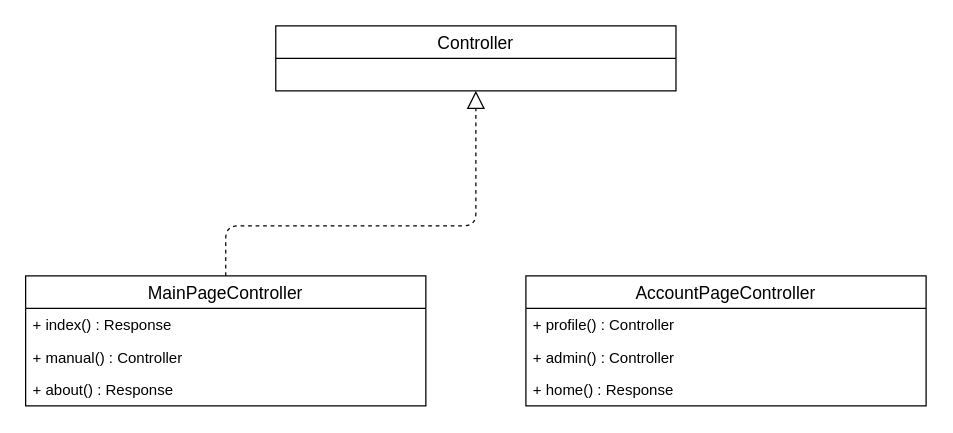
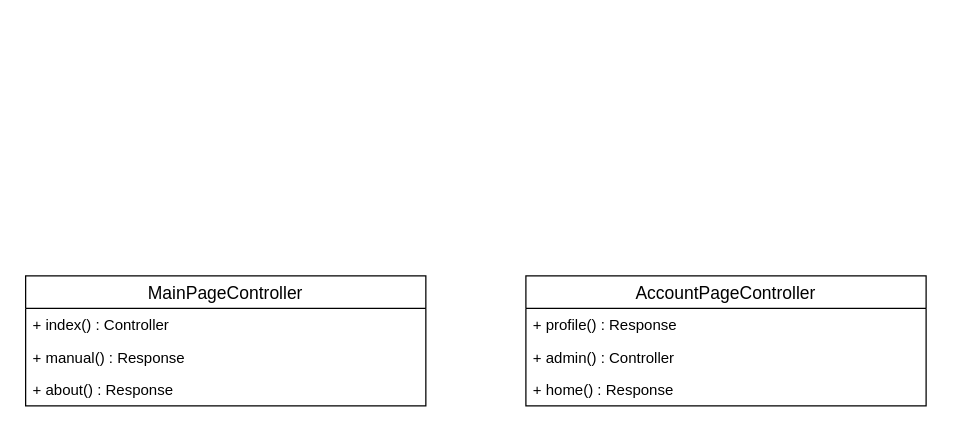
(476, 58) -> none
(384, 226) -> none
(107, 325) -> (111, 325)
(618, 325) -> (613, 325)
(115, 358) -> (111, 358)
